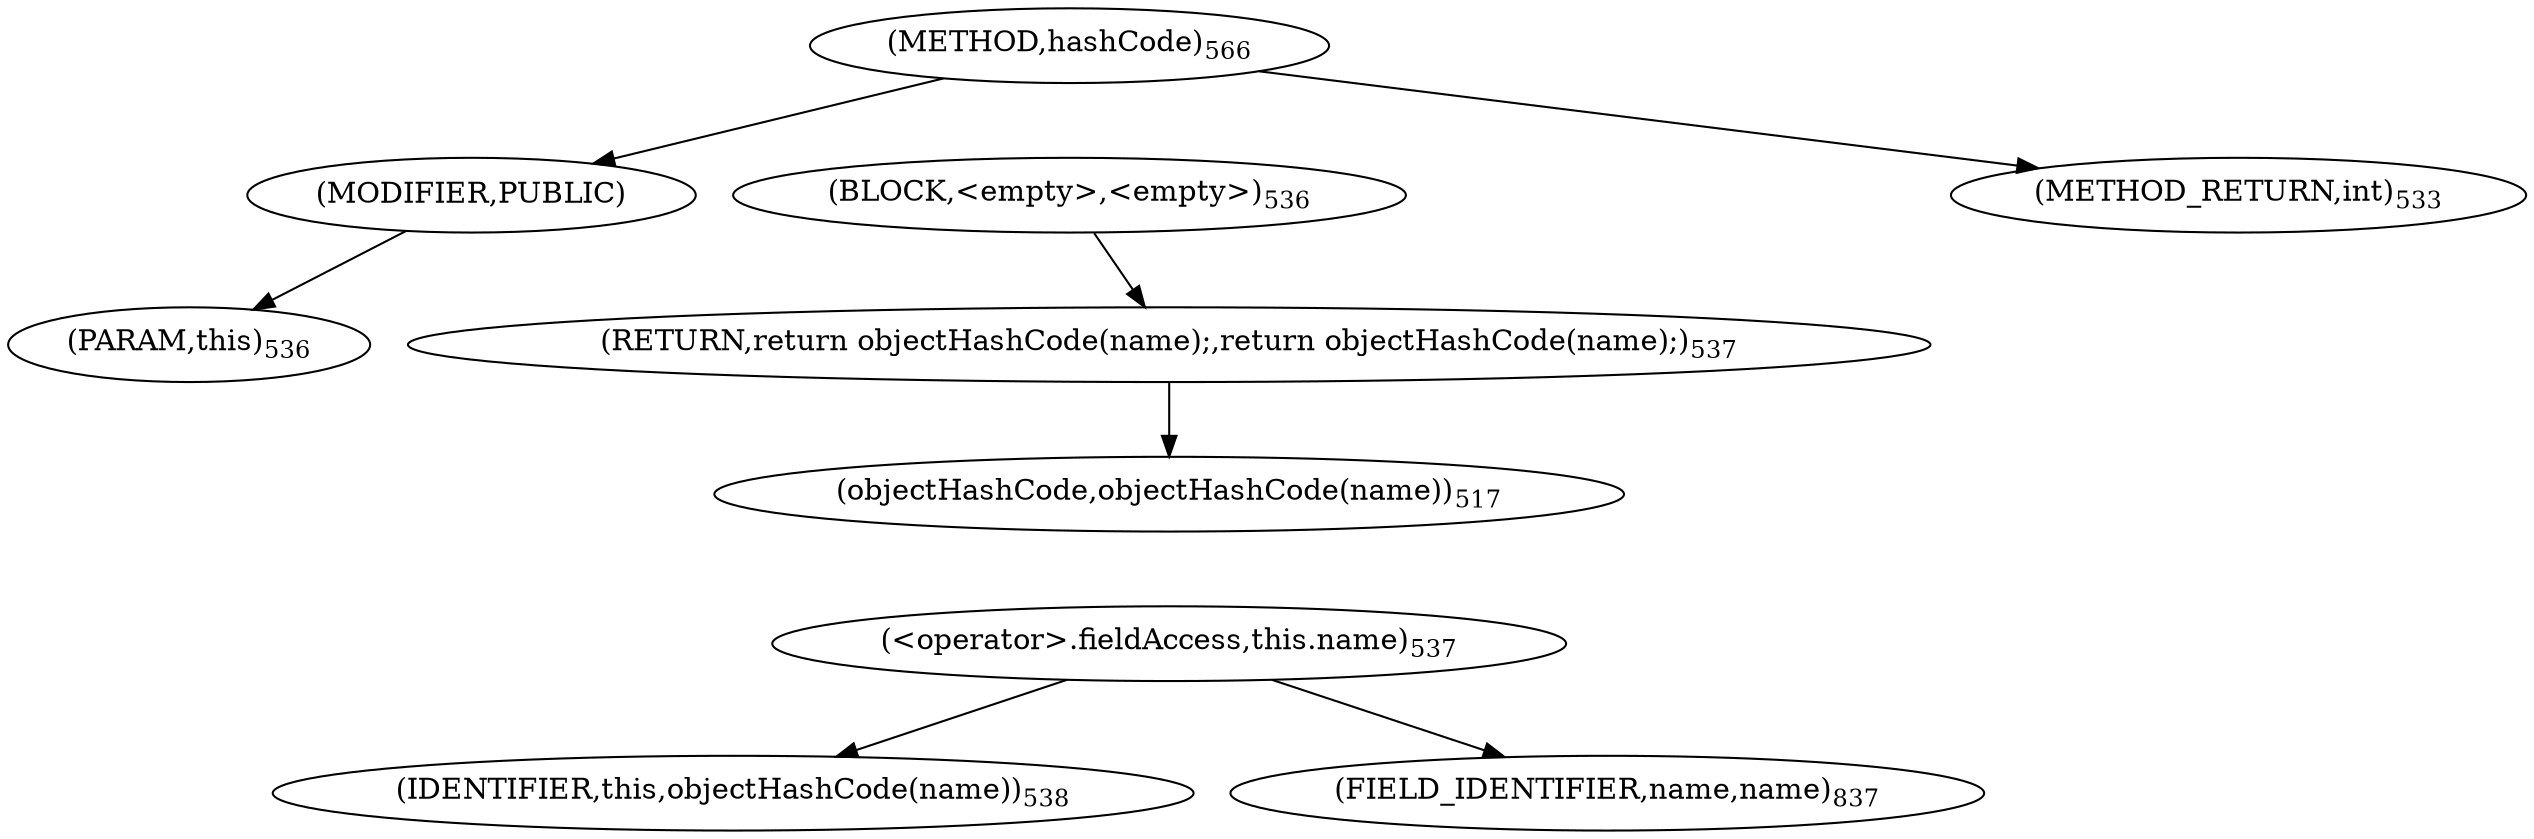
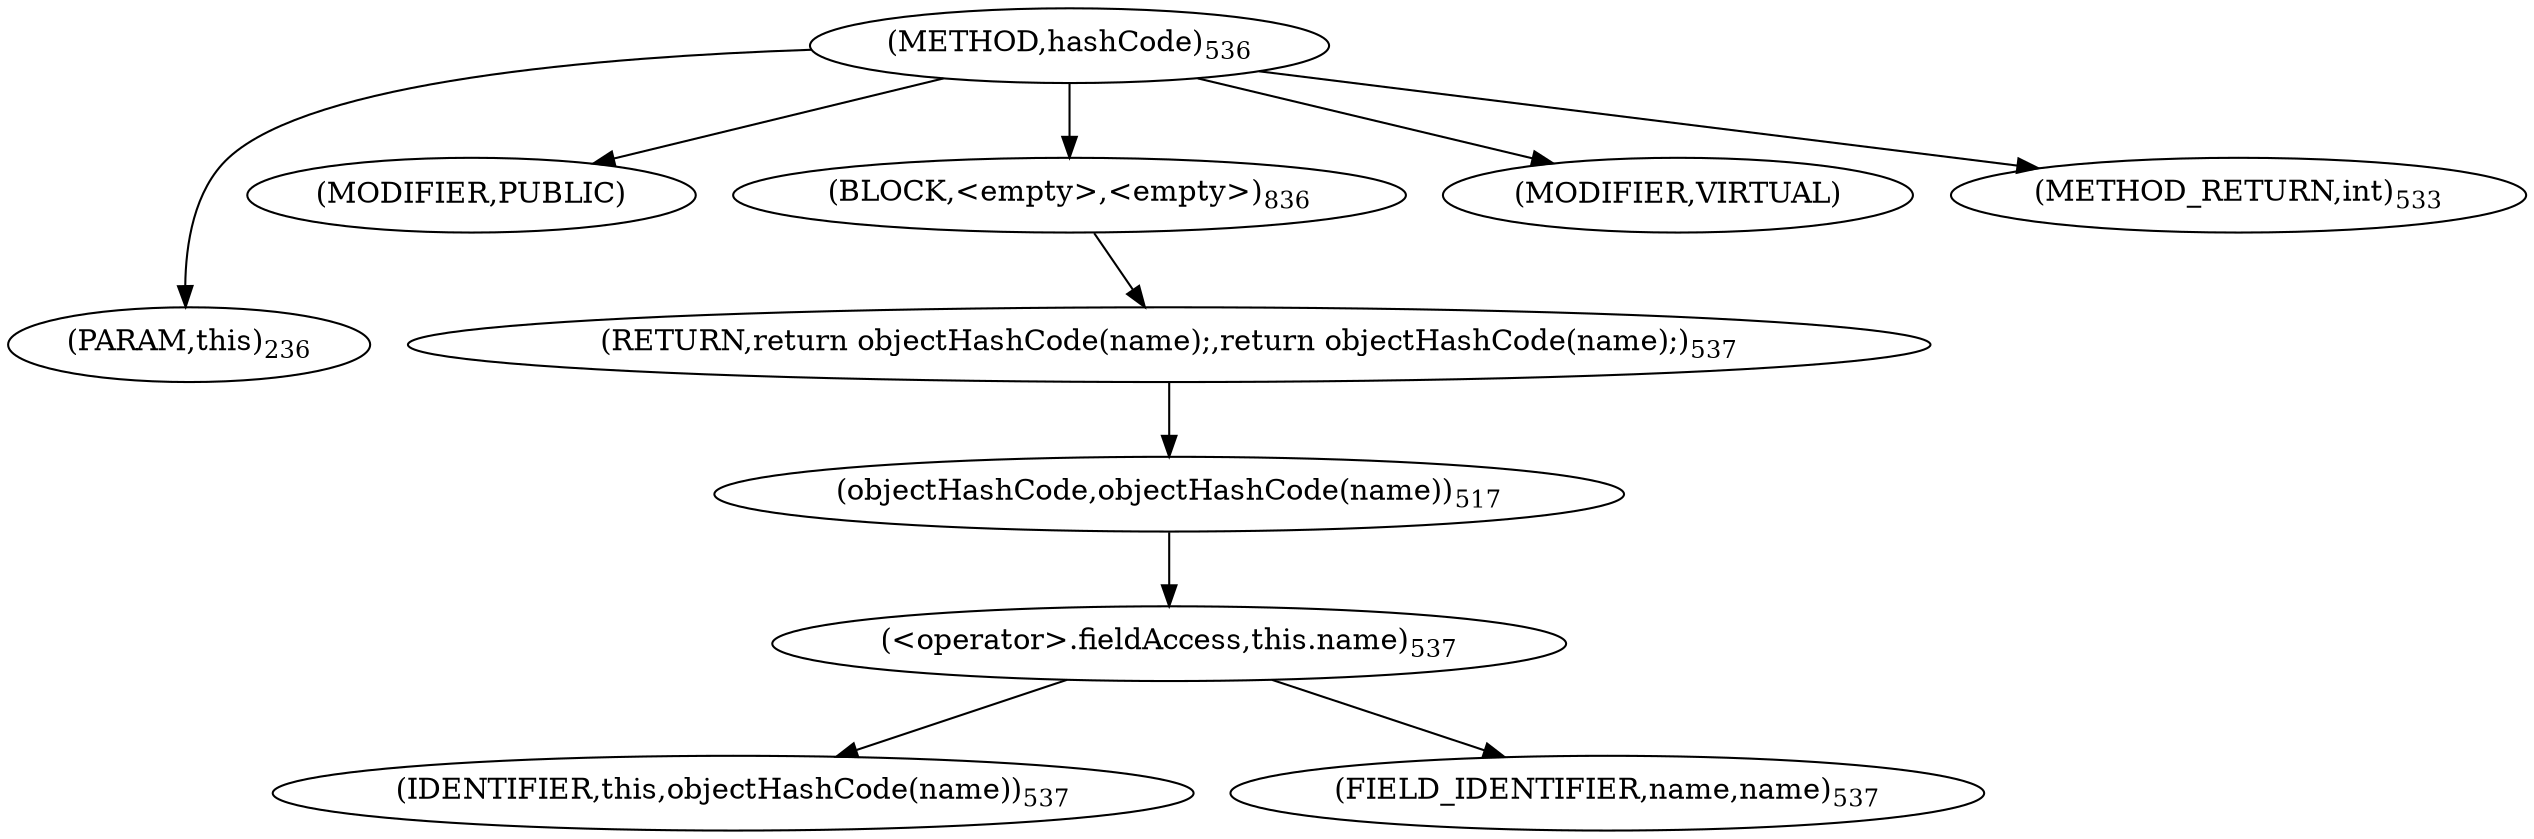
(1228, 43) -> (1228, 43)
none -> (1070, 110)
(1288, 192) -> (1288, 192)
none -> (1678, 195)
(339, 265) -> (444, 83)
(288, 342) -> (288, 342)
none -> (1169, 559)
(1047, 790) -> (1047, 790)
(1856, 790) -> (1856, 790)
